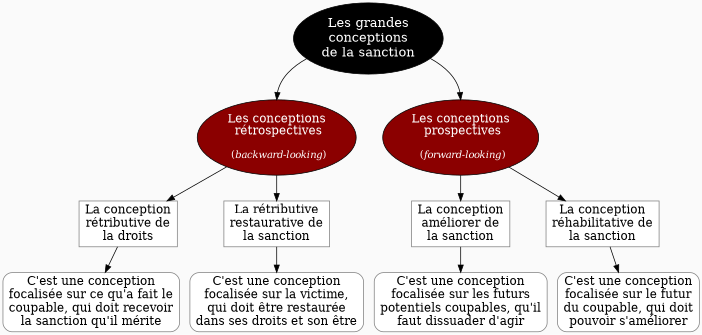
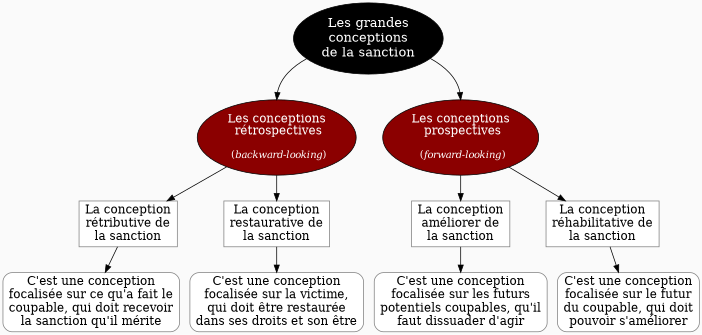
(128, 224) -> (128, 224)
(277, 224) -> (277, 224)
